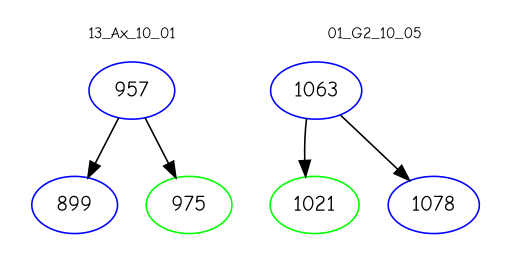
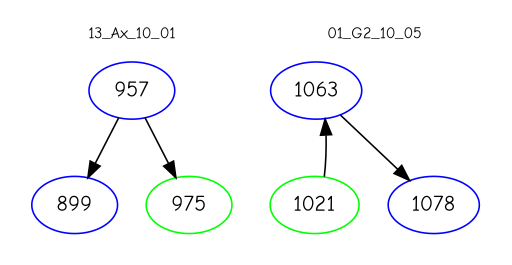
(305, 139) -> (326, 156)
